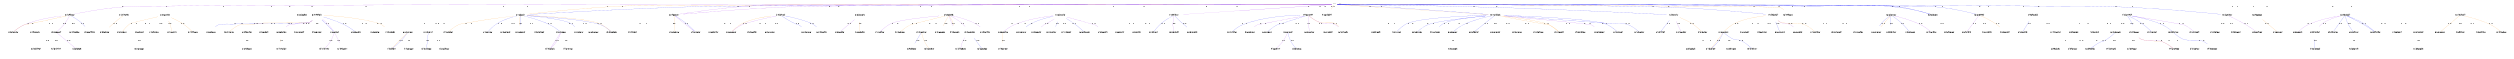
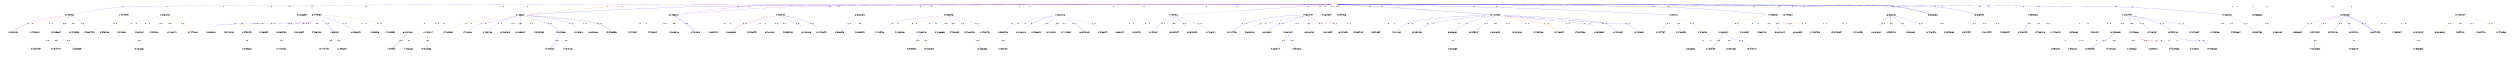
none -> (1342, 15)
none -> (468, 32)
none -> (653, 32)
none -> (788, 32)
none -> (1211, 32)
none -> (1358, 32)
(1435, 32) -> none
none -> (2040, 32)
(444, 49) -> none
(961, 49) -> none
none -> (2153, 49)
